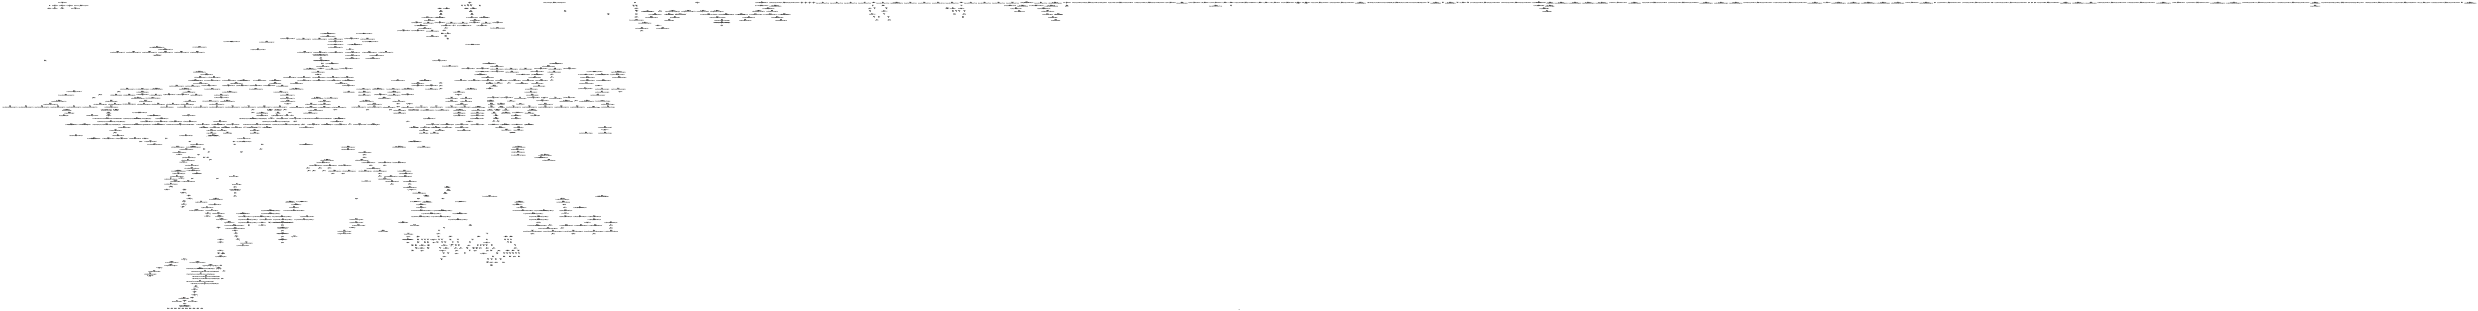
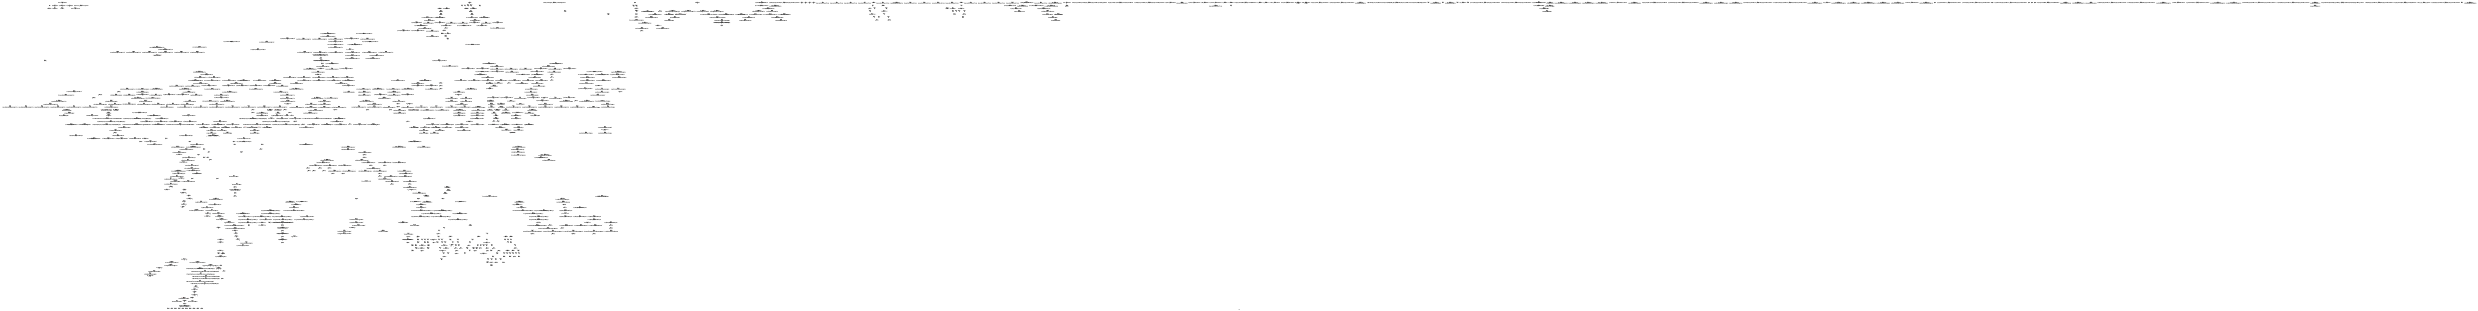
(454, 25) -> none
